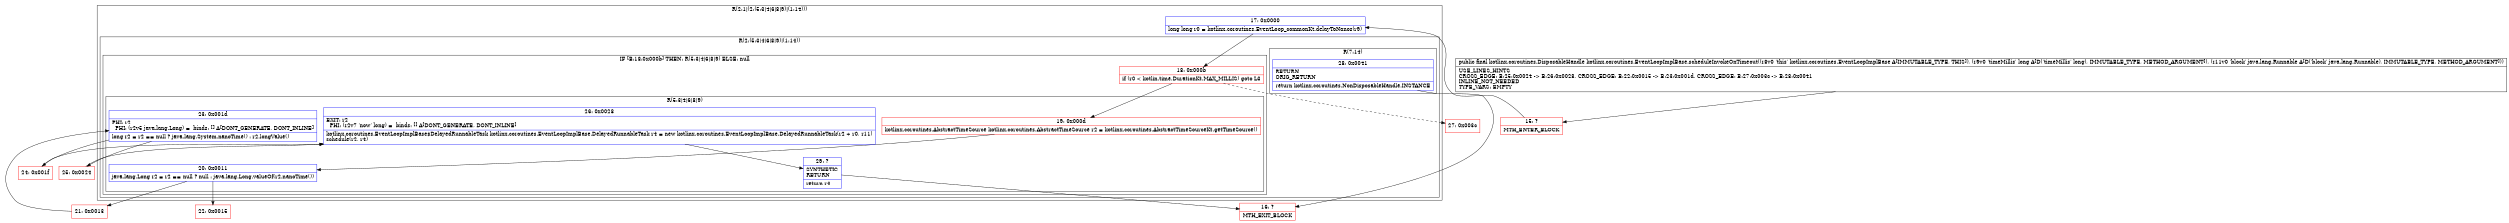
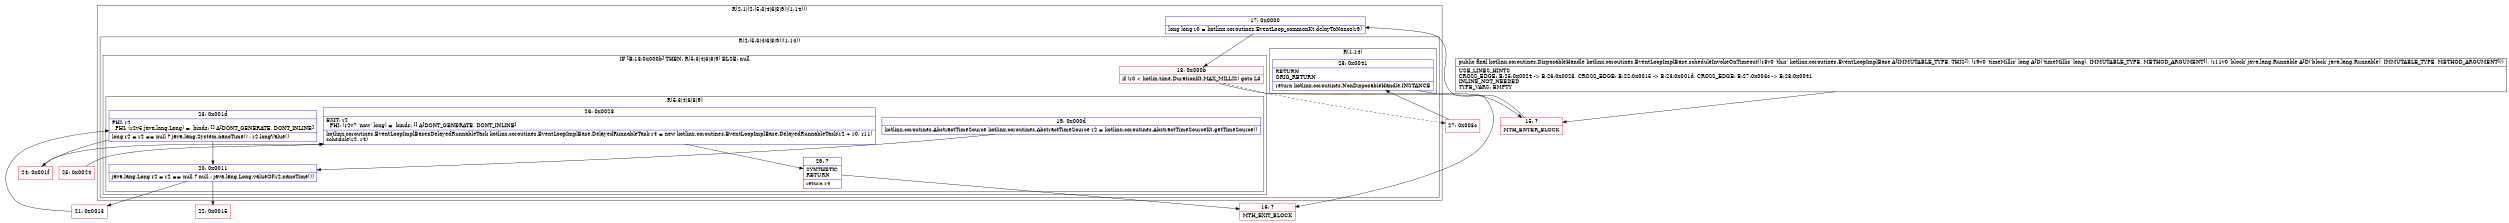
(1353, 52) -> (1353, 52)
(1133, 100) -> (1371, 94)
none -> (1419, 106)
(1071, 126) -> (1071, 126)
(120, 151) -> (213, 151)
